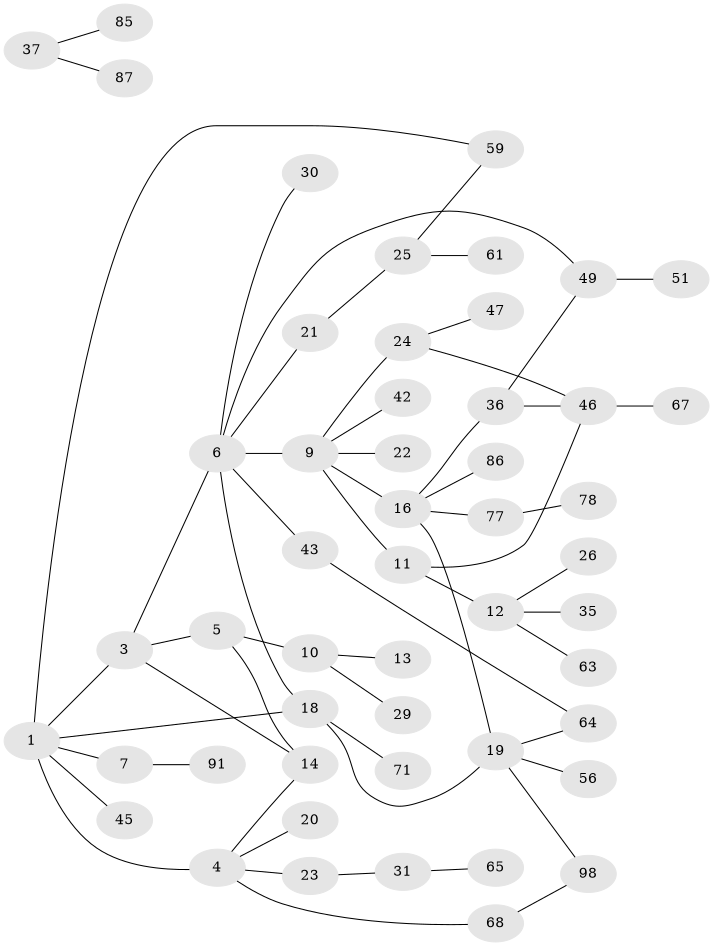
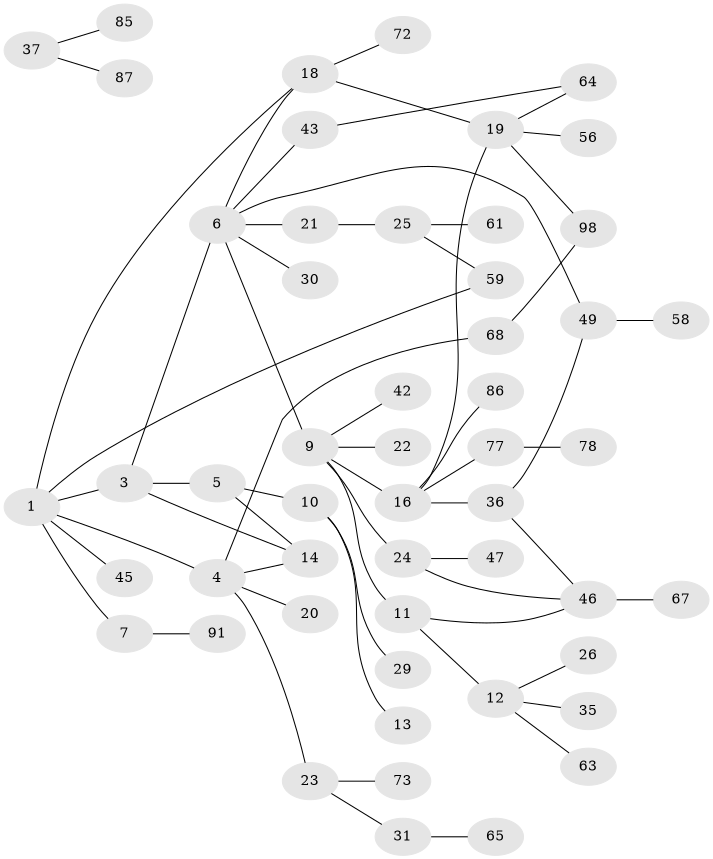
(681, 279) -> (681, 321)
(403, 771) -> (403, 35)
none -> (403, 781)
